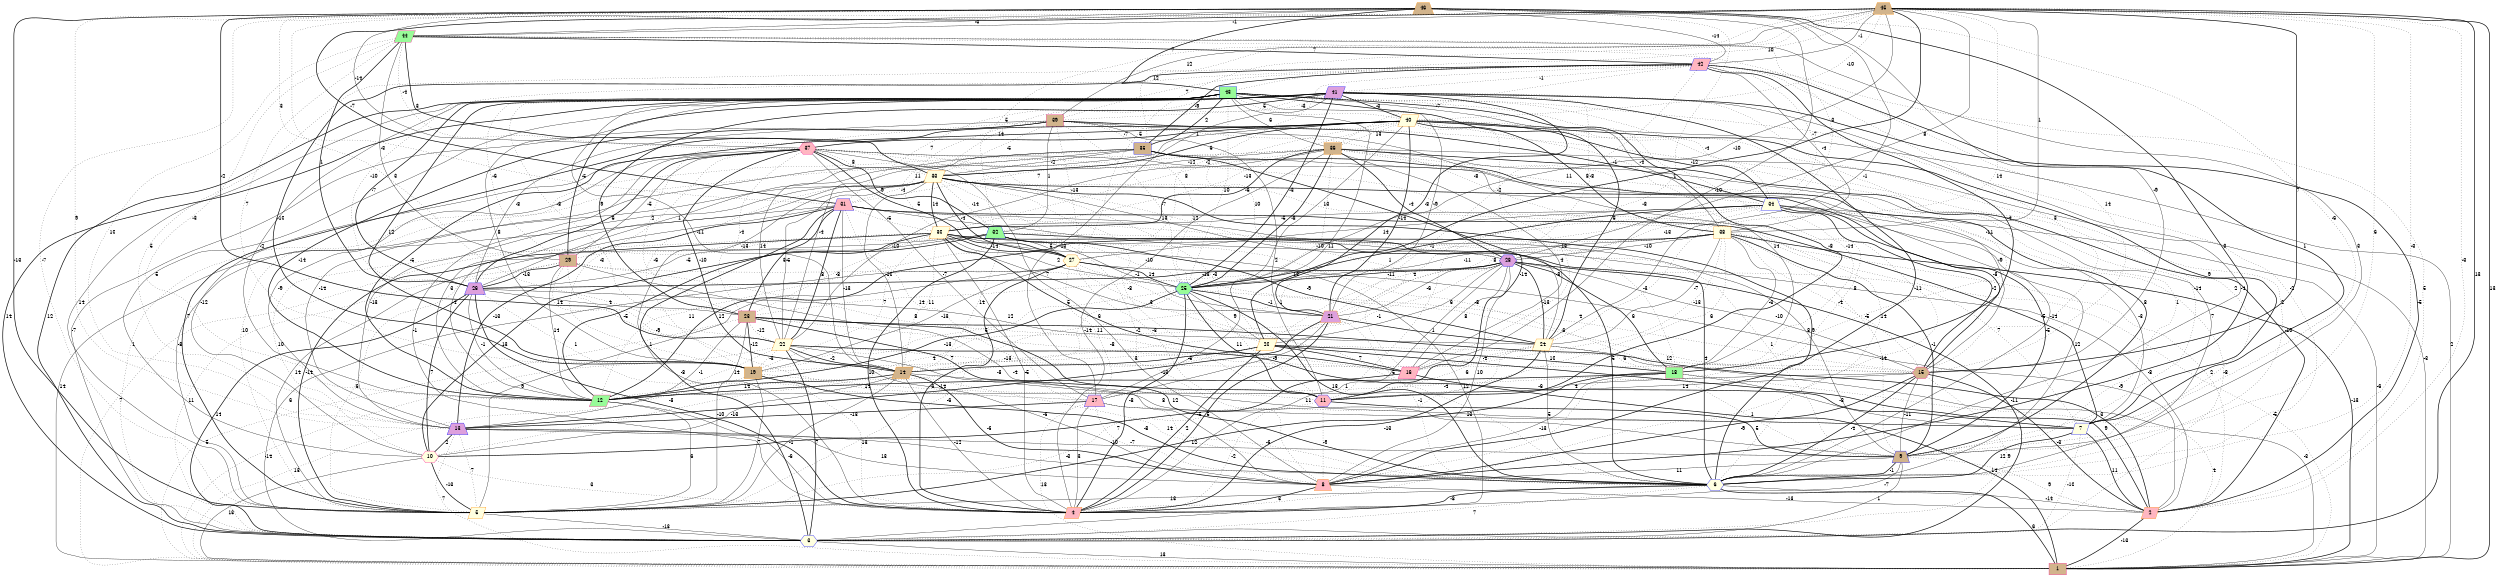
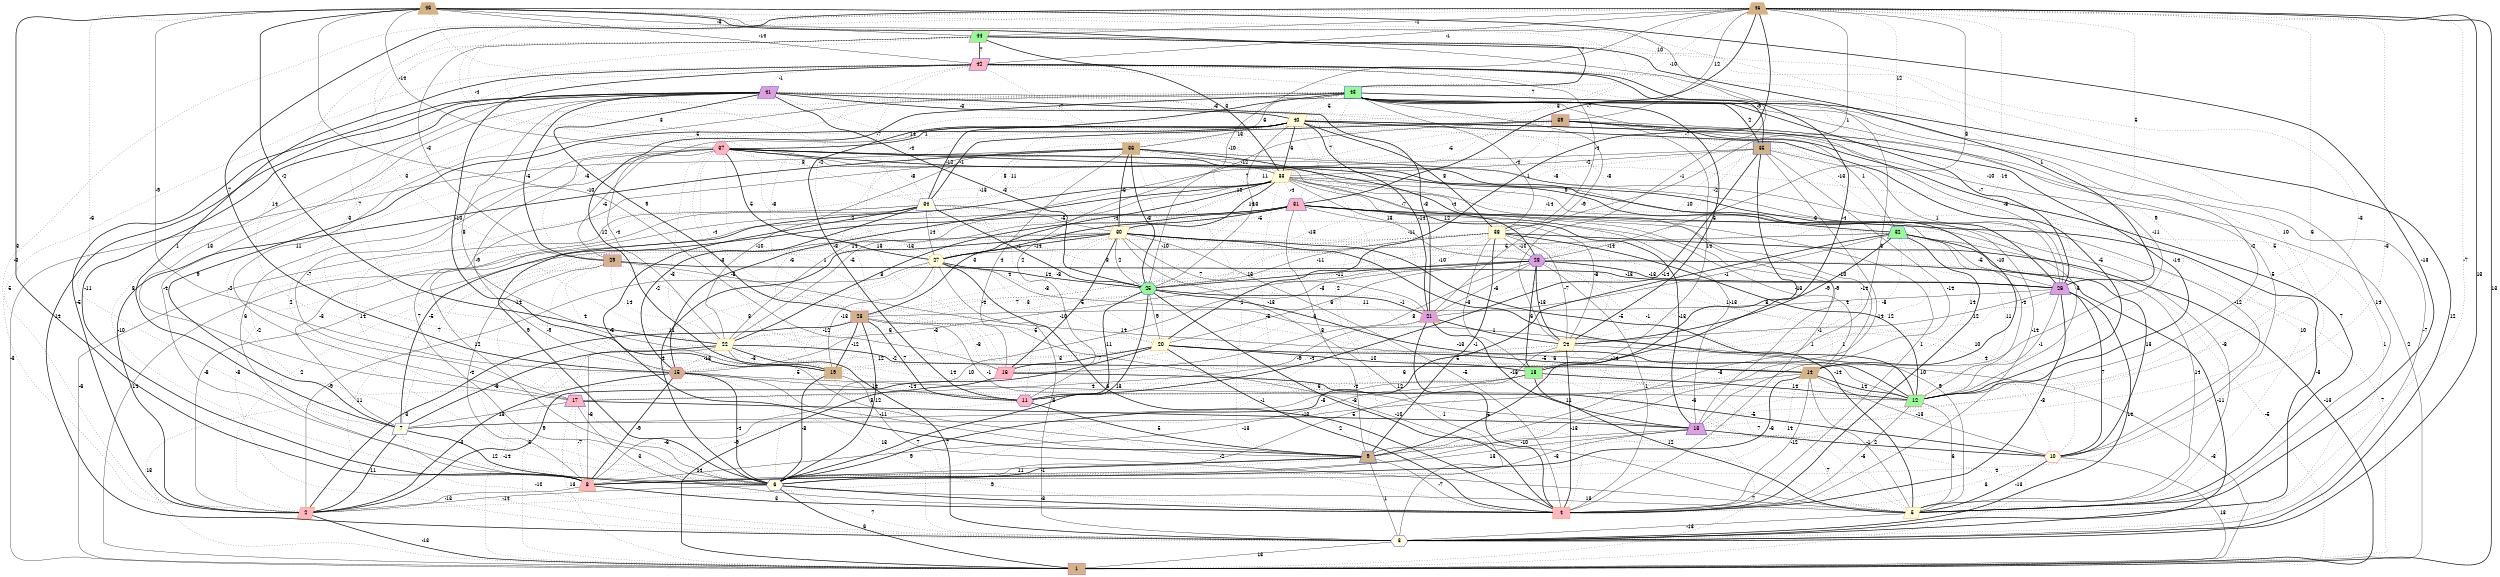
(1675, 166) -> (810, 138)
(1073, 513) -> (1561, 513)
